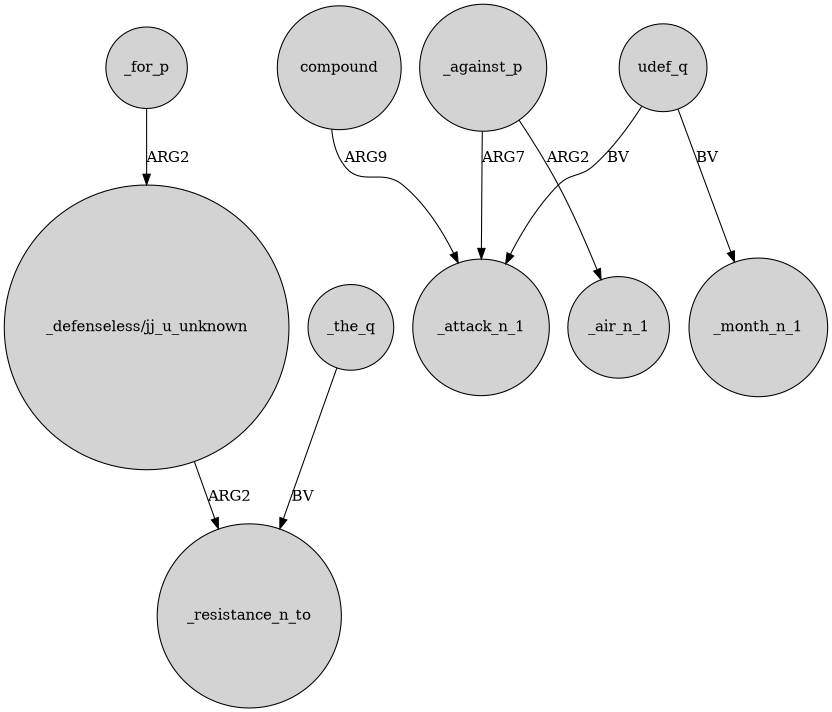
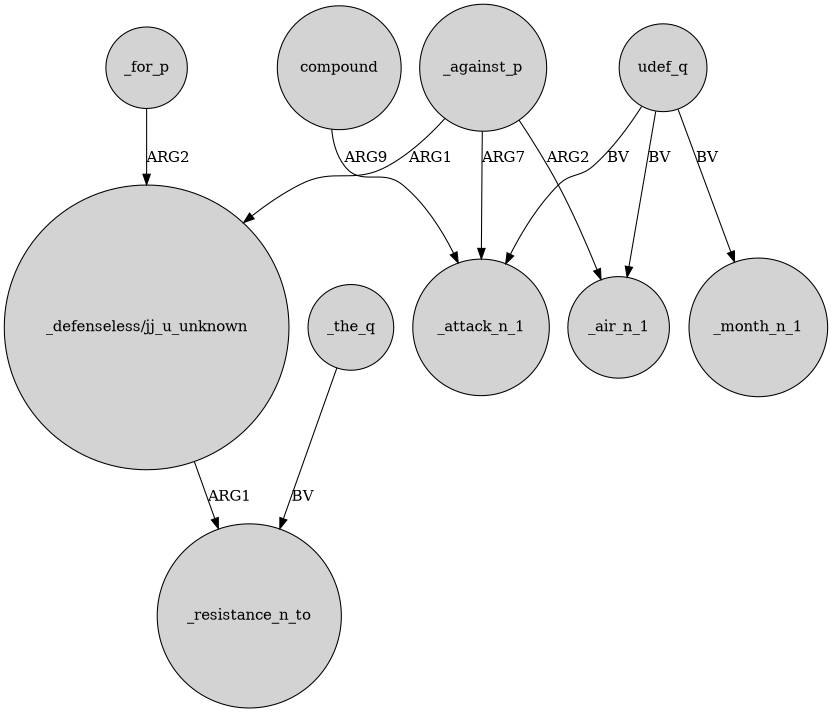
none -> (342, 176)
none -> (642, 189)
(230, 497) -> (230, 497)
